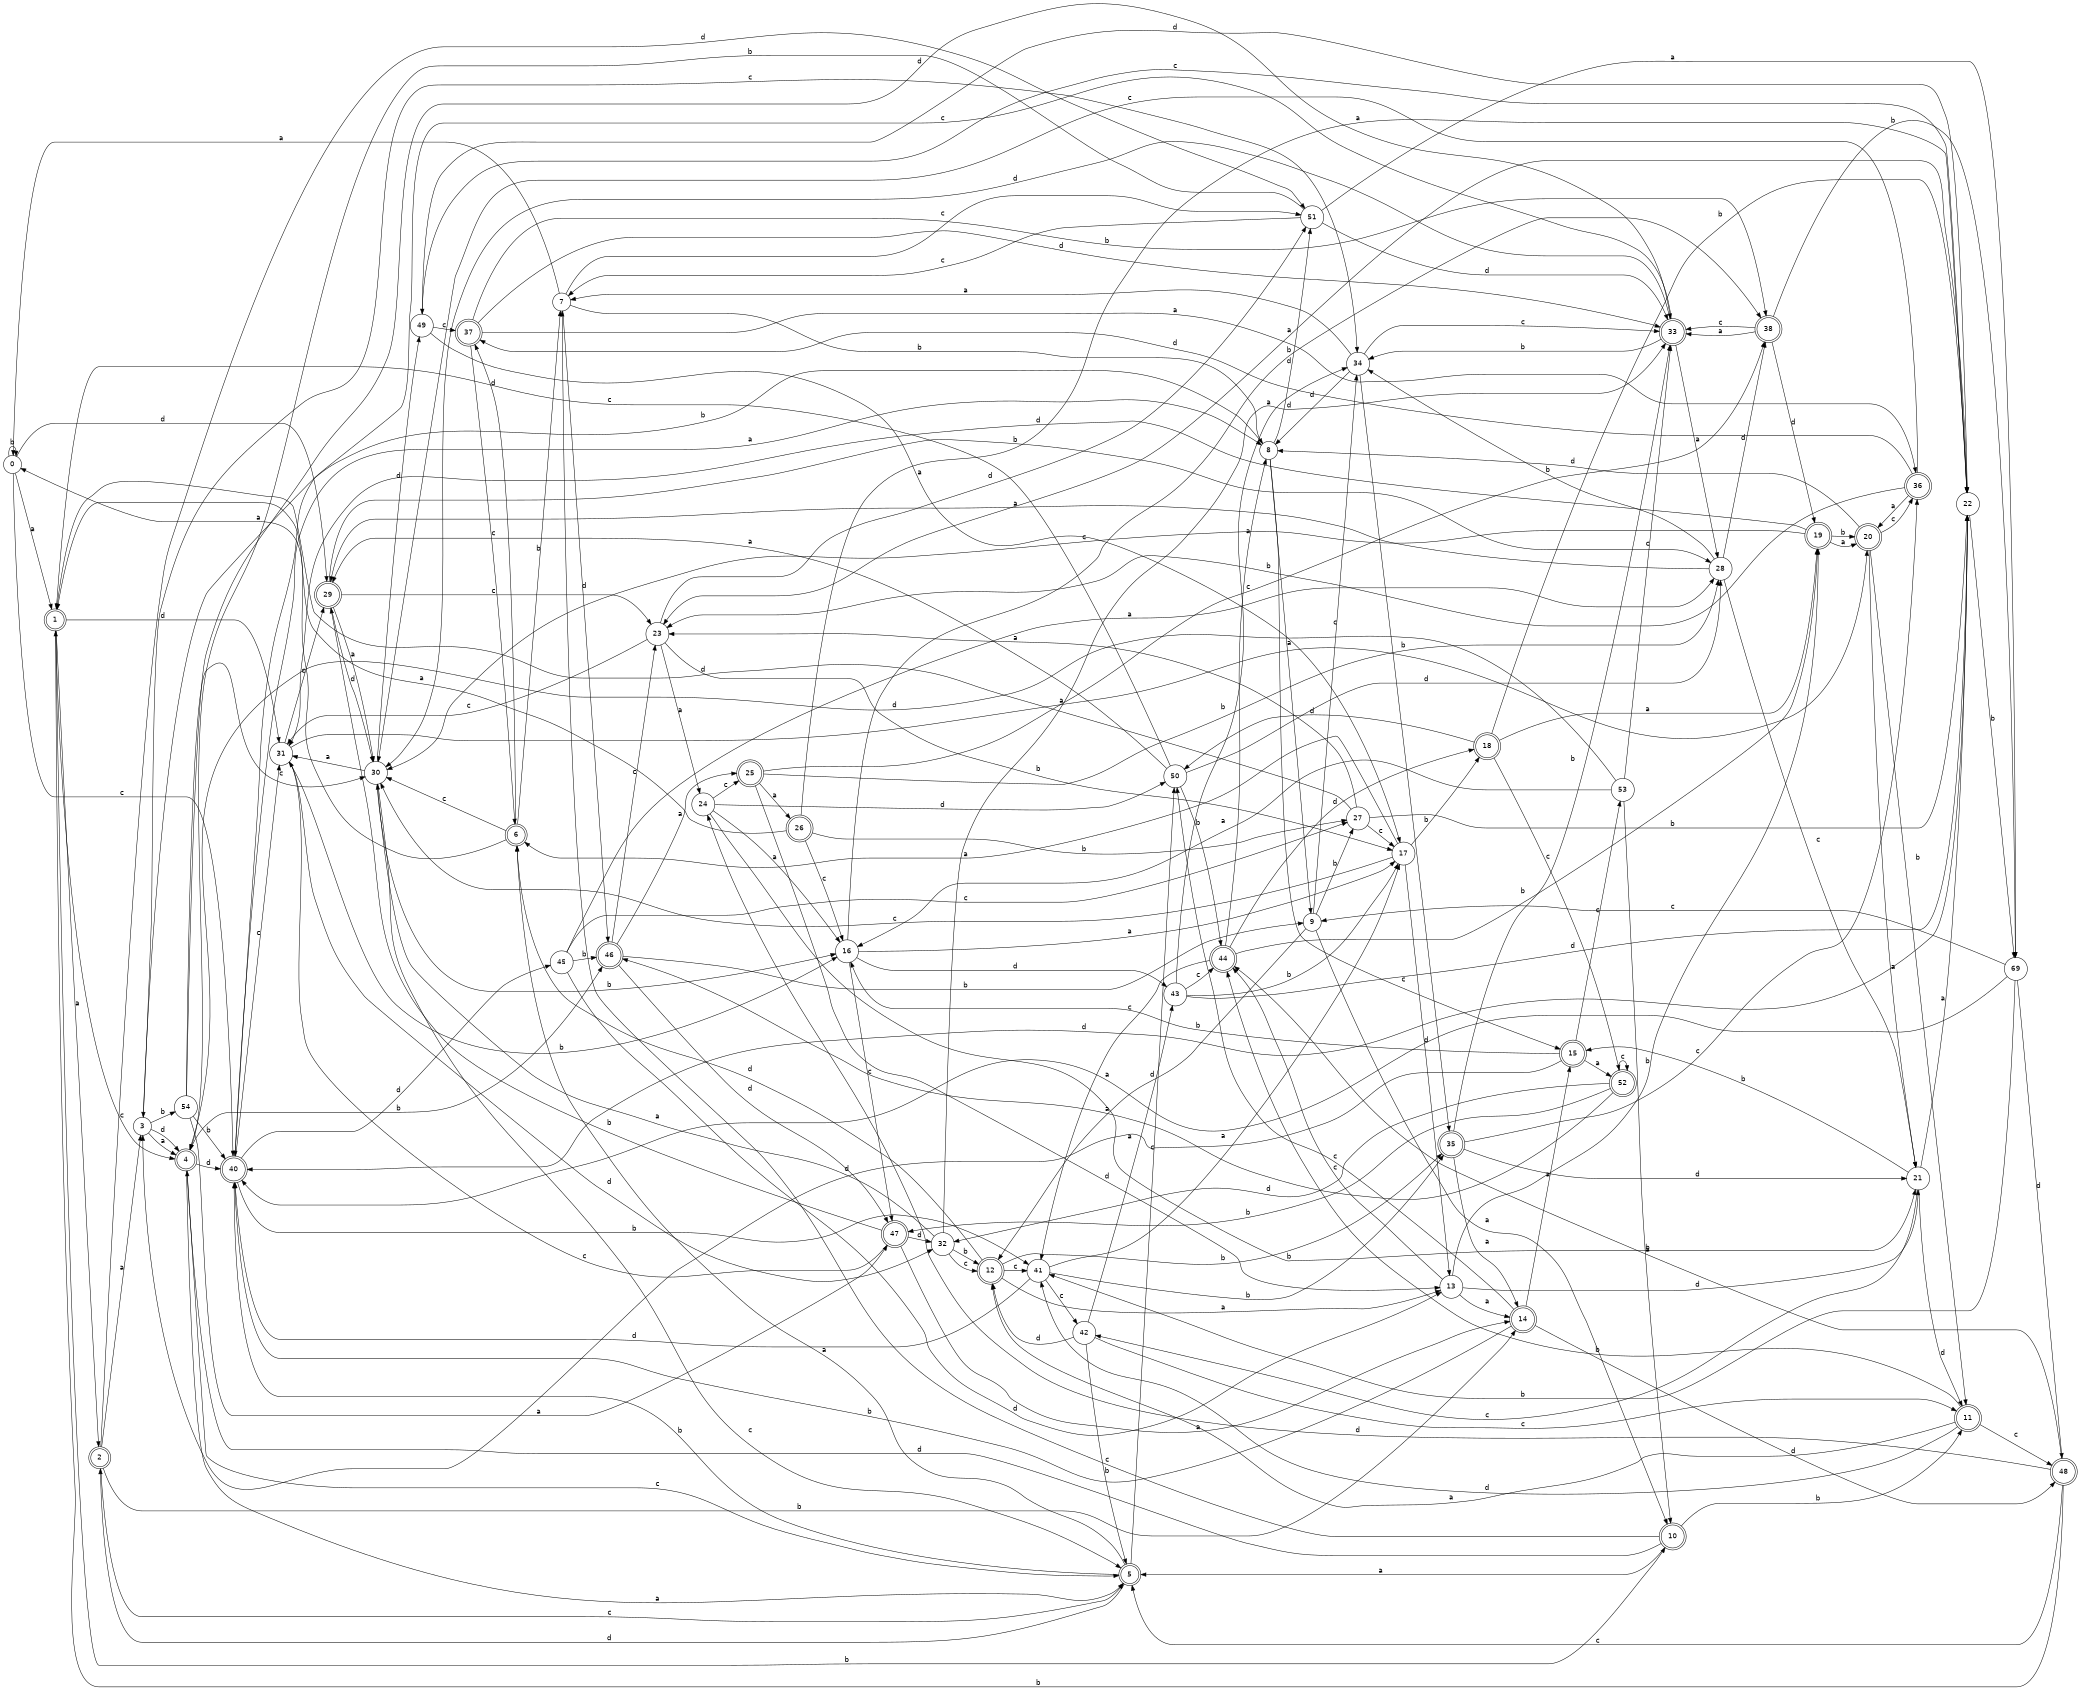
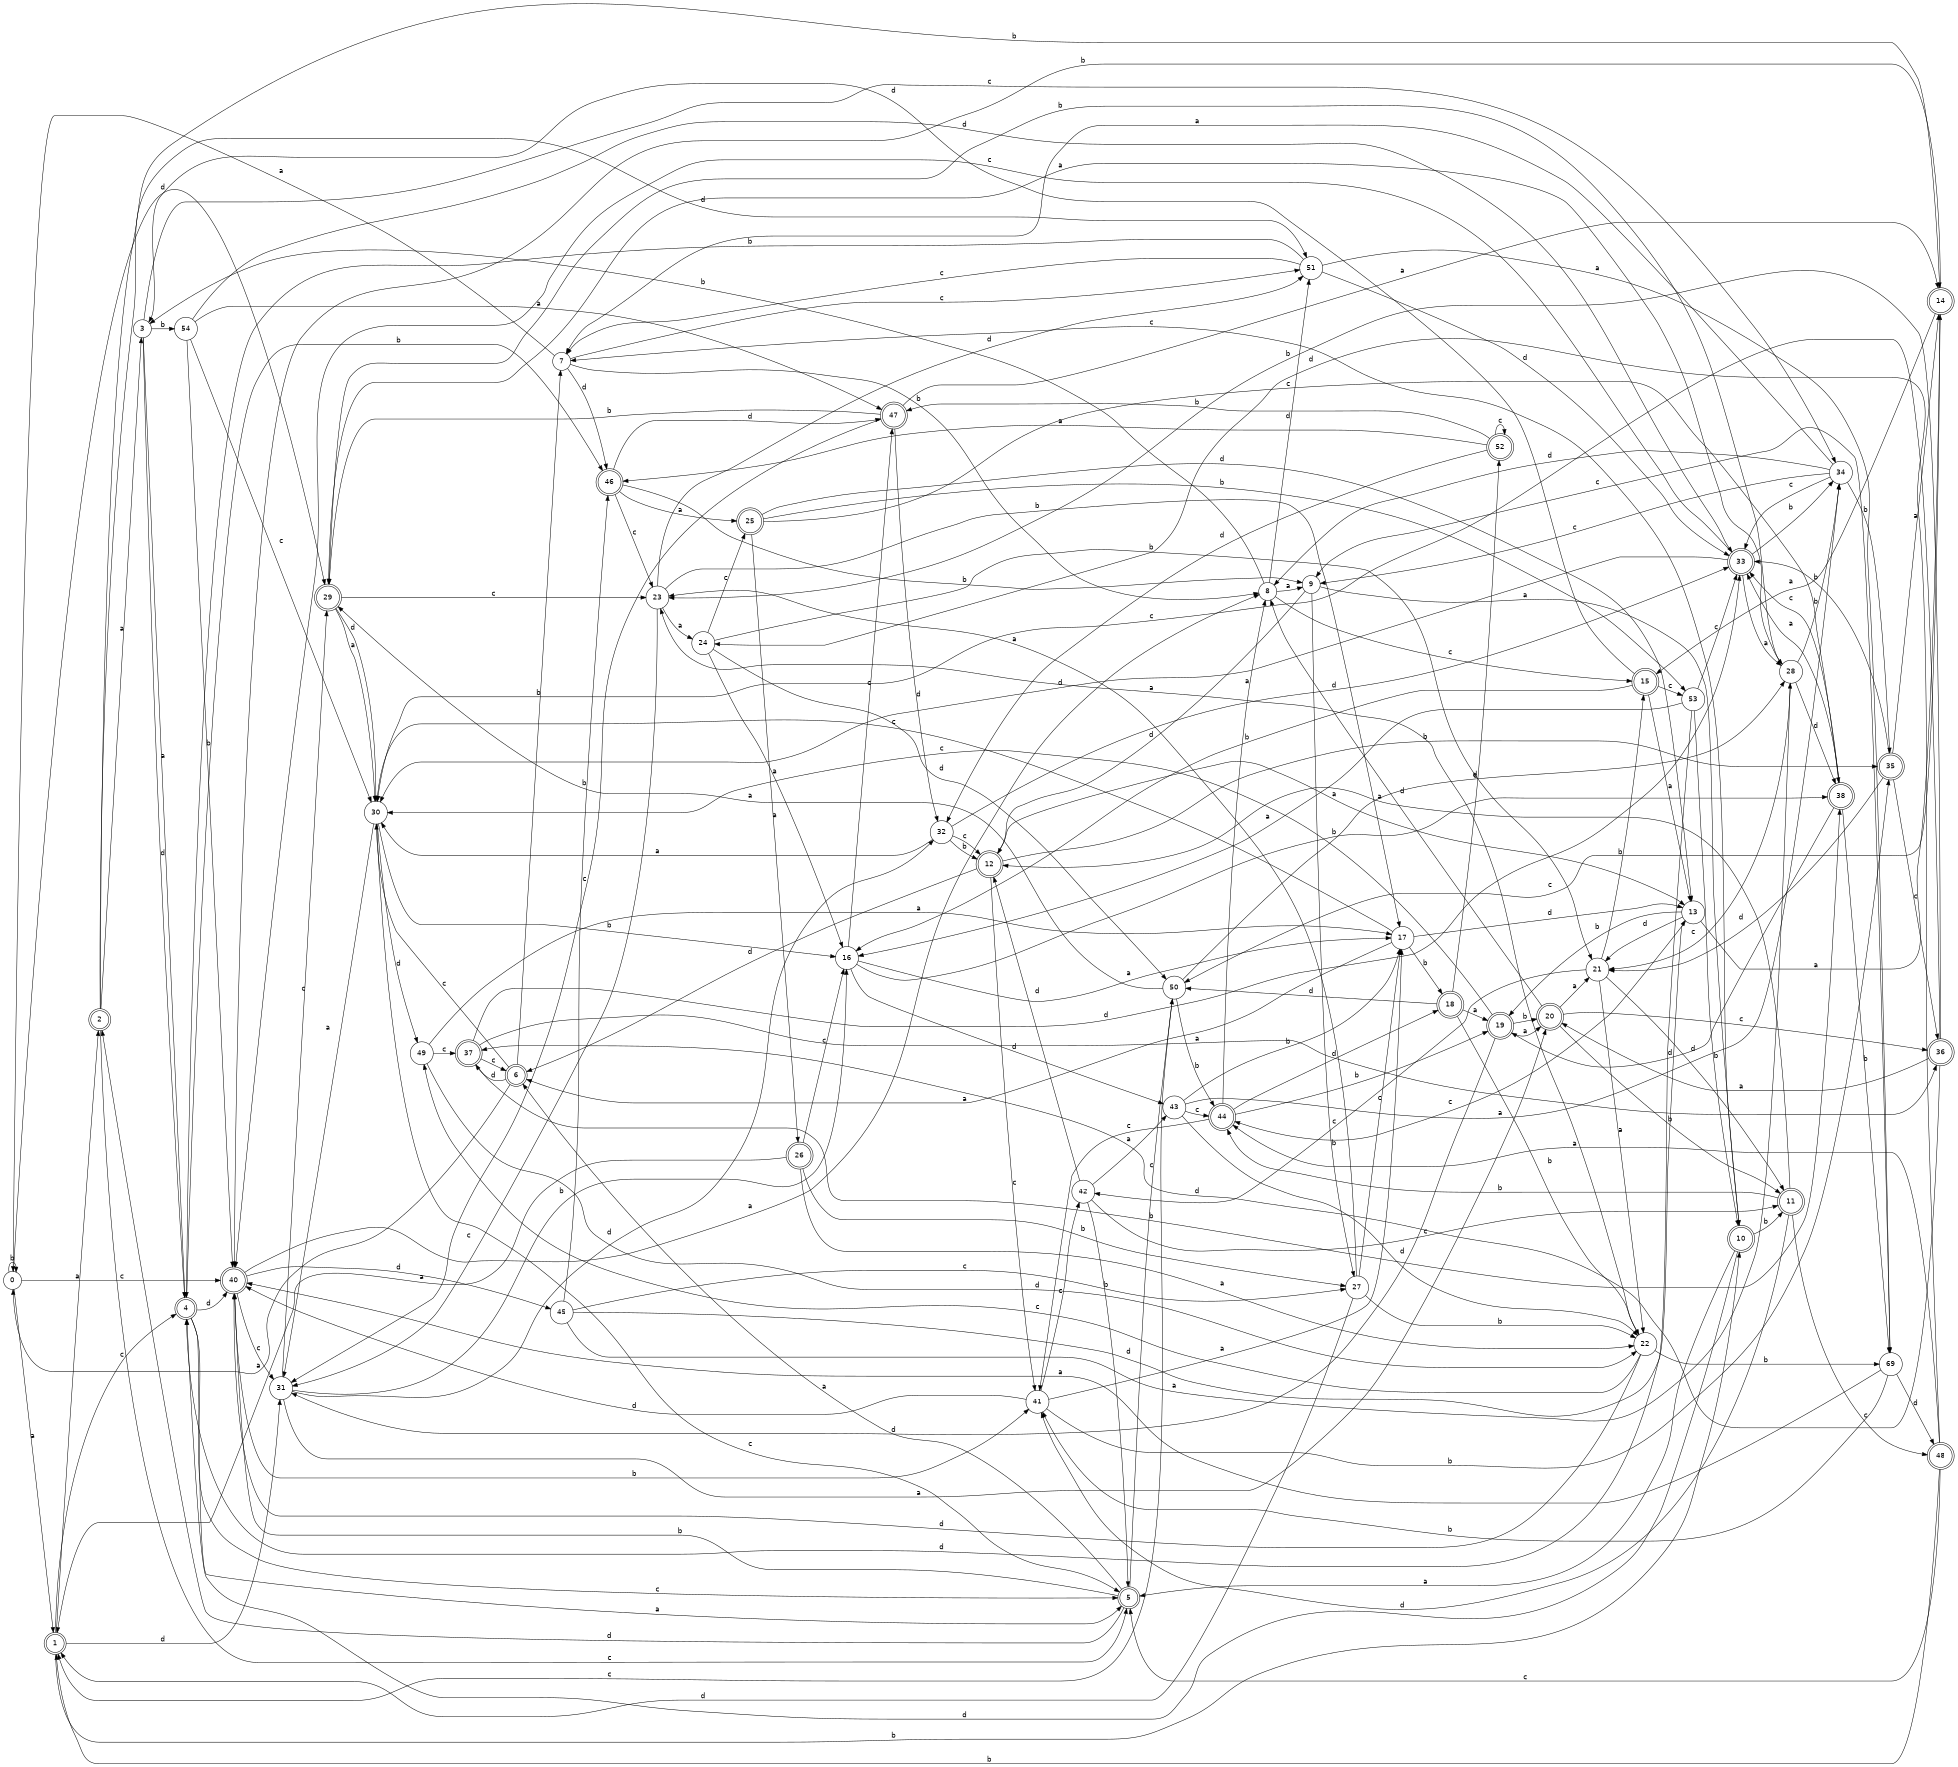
(1334, 660) -> (1578, 531)
(1255, 703) -> (1248, 491)
(1596, 1067) -> (1668, 791)
(1786, 1452) -> none
